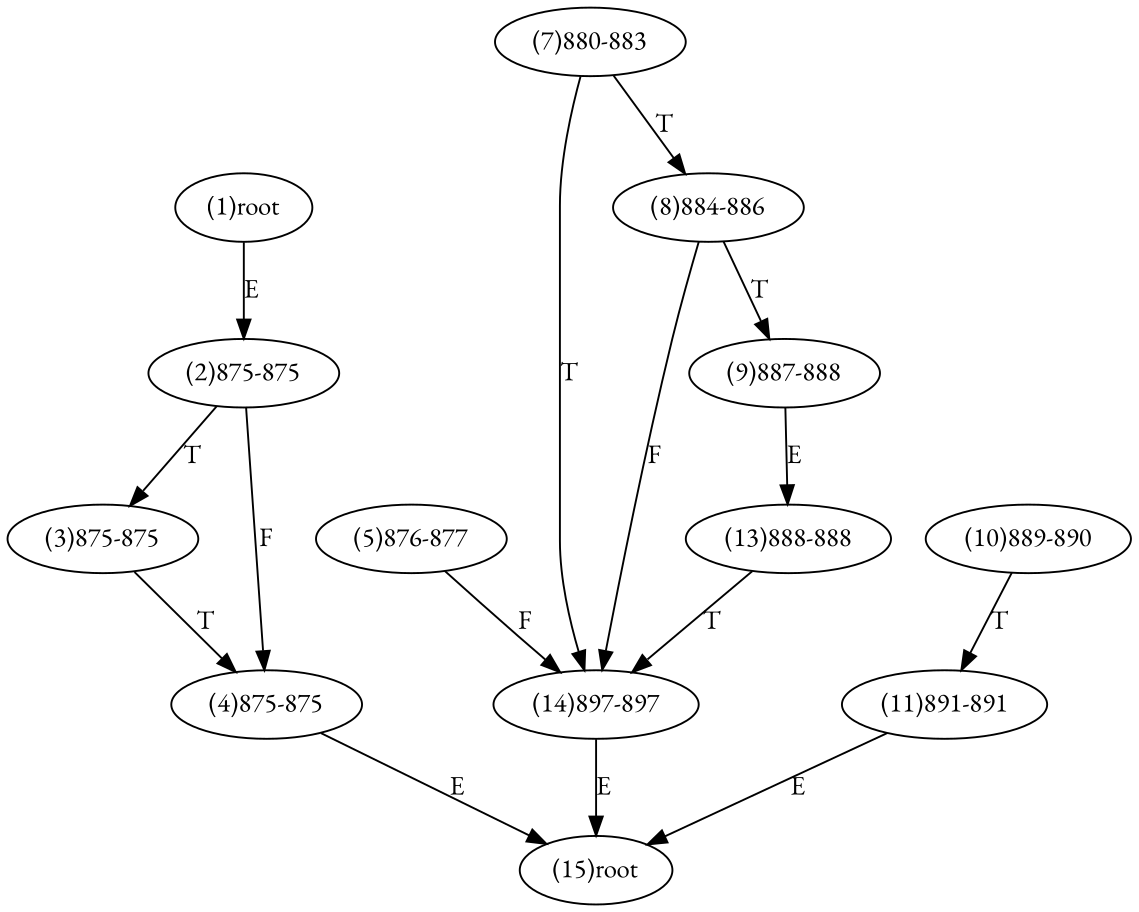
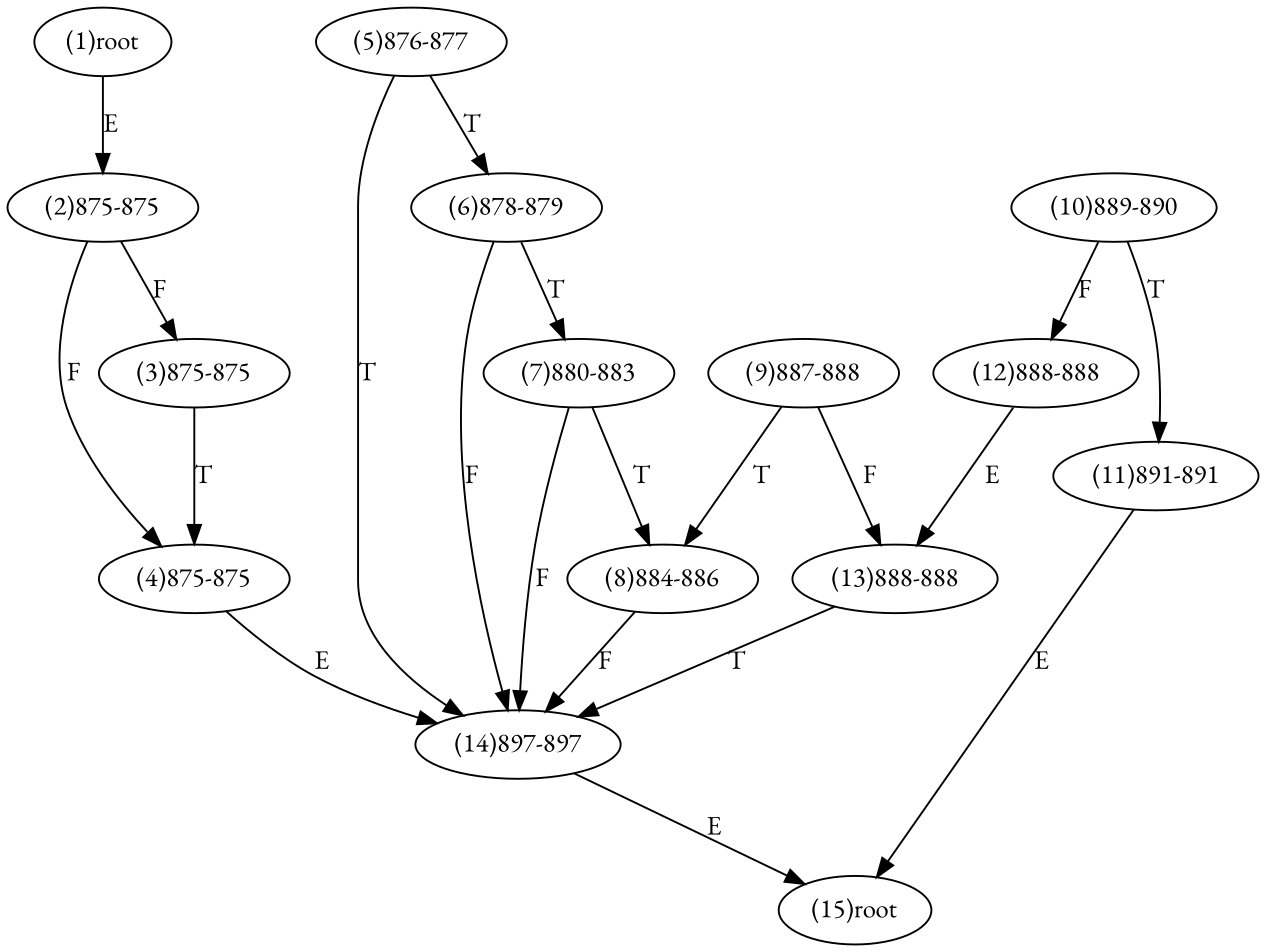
none -> (507, 208)
(742, 281) -> (739, 468)
(569, 373) -> (543, 579)
none -> (1036, 373)
(192, 456) -> (160, 290)
(795, 456) -> (870, 476)
(526, 622) -> (368, 373)
(425, 784) -> (316, 677)
